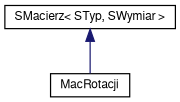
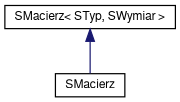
(90, 85) -> (90, 85)
